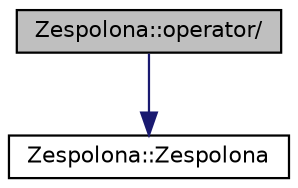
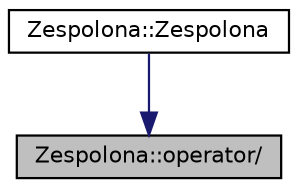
(149, 83) -> (149, 83)
